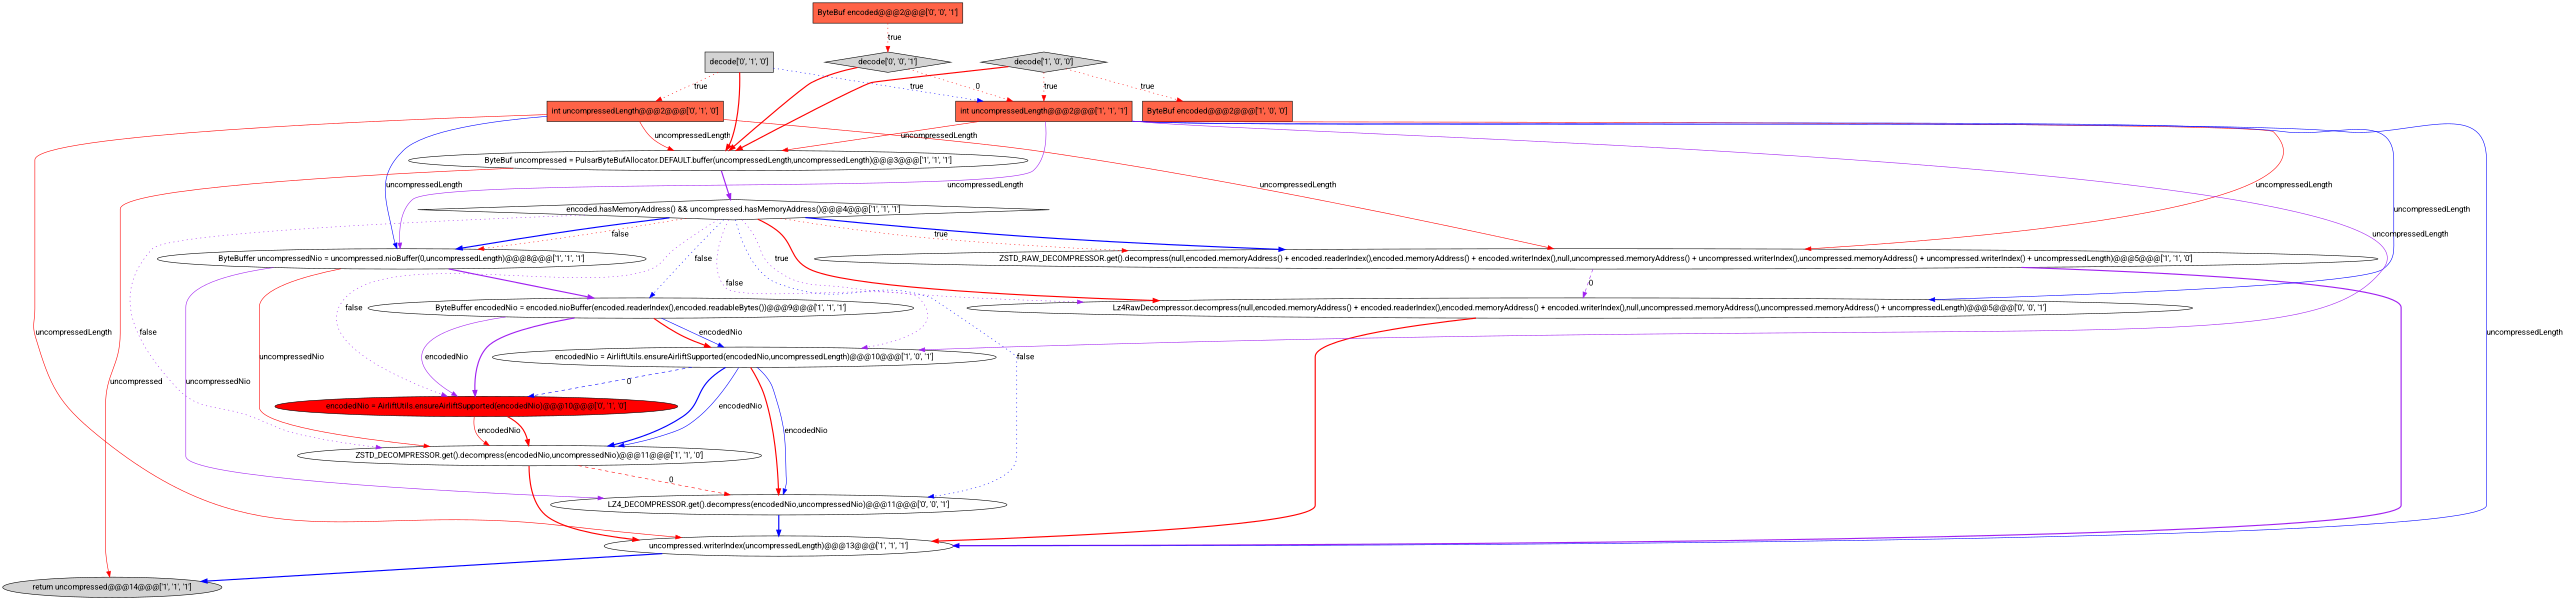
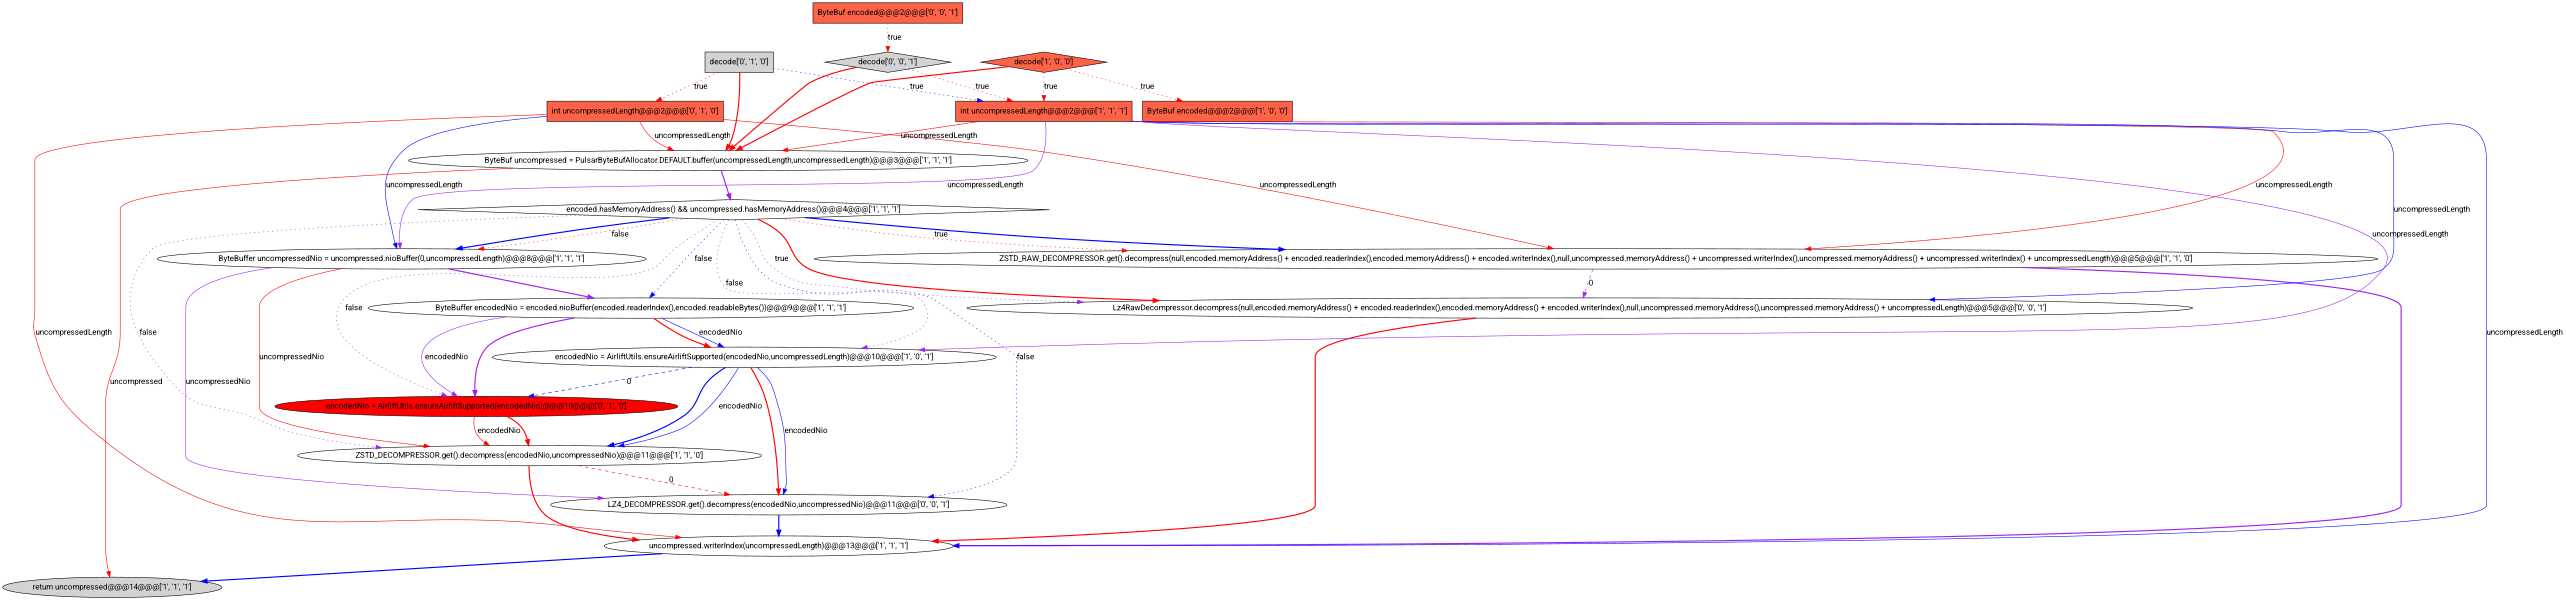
(1044, 62) -> (1044, 62)
(978, 87) -> (983, 87)
